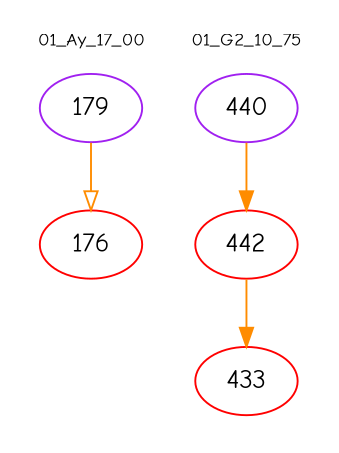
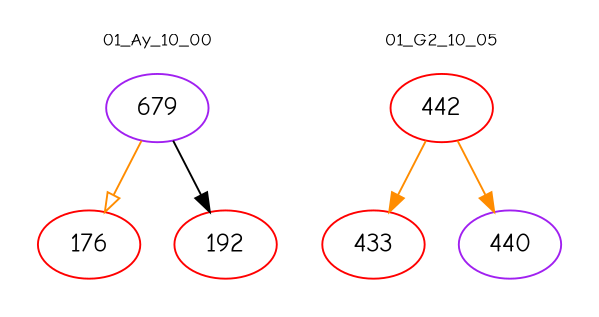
(92, 41) -> (157, 41)
(246, 41) -> (442, 41)
(91, 108) -> (157, 108)
(246, 167) -> (471, 168)
none -> (226, 245)
